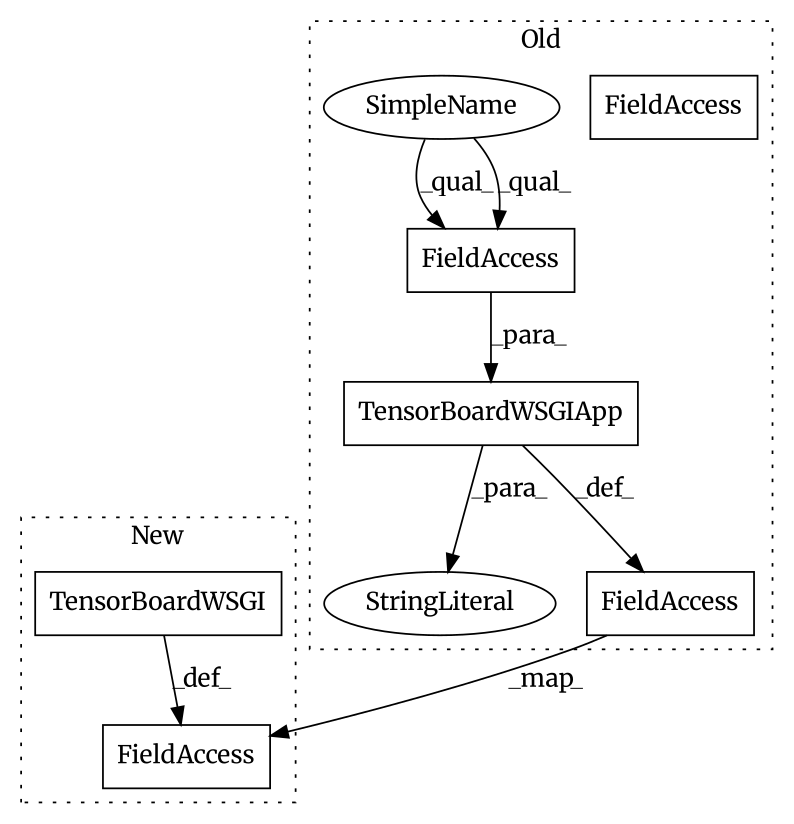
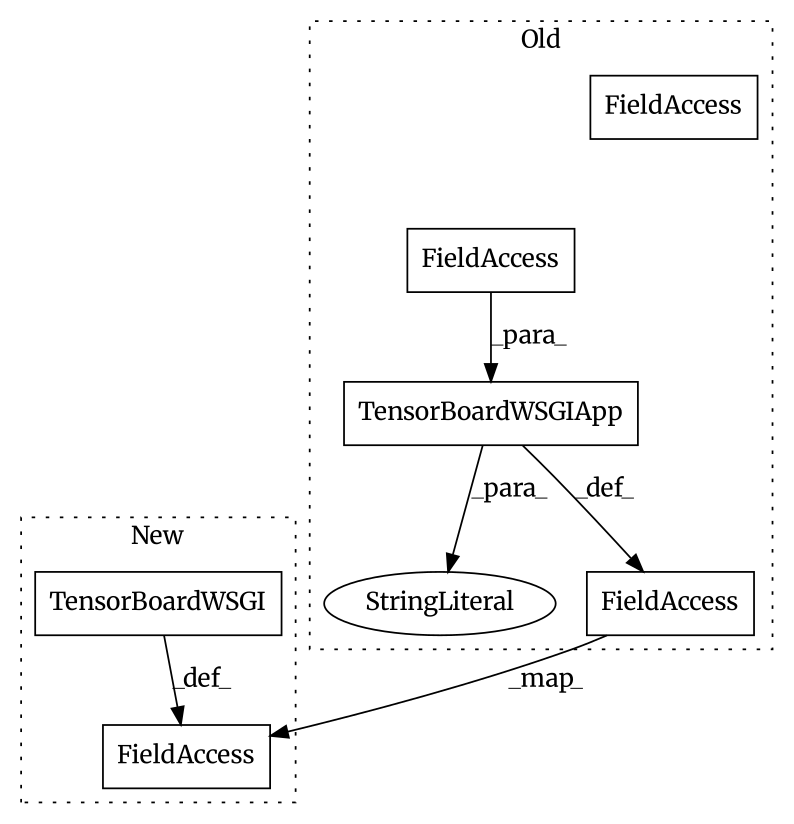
(442, 107) -> none
